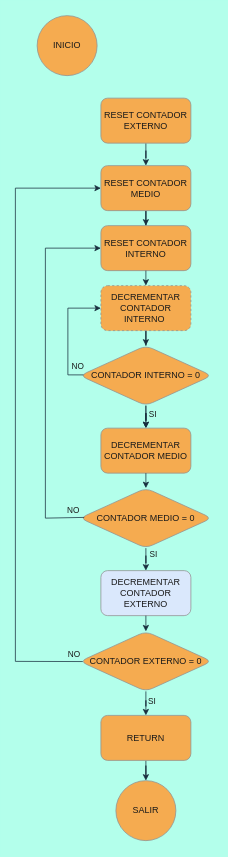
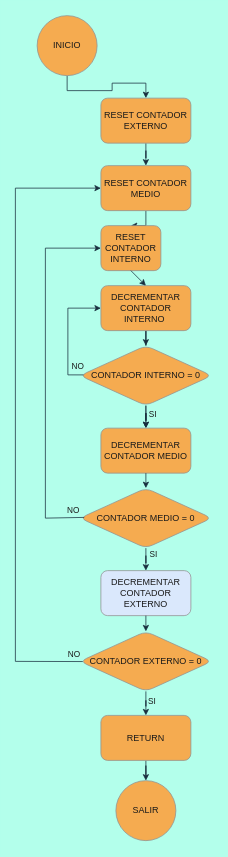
none -> (93, 90)
(146, 248) -> (131, 248)
(146, 308) -> (146, 308)
